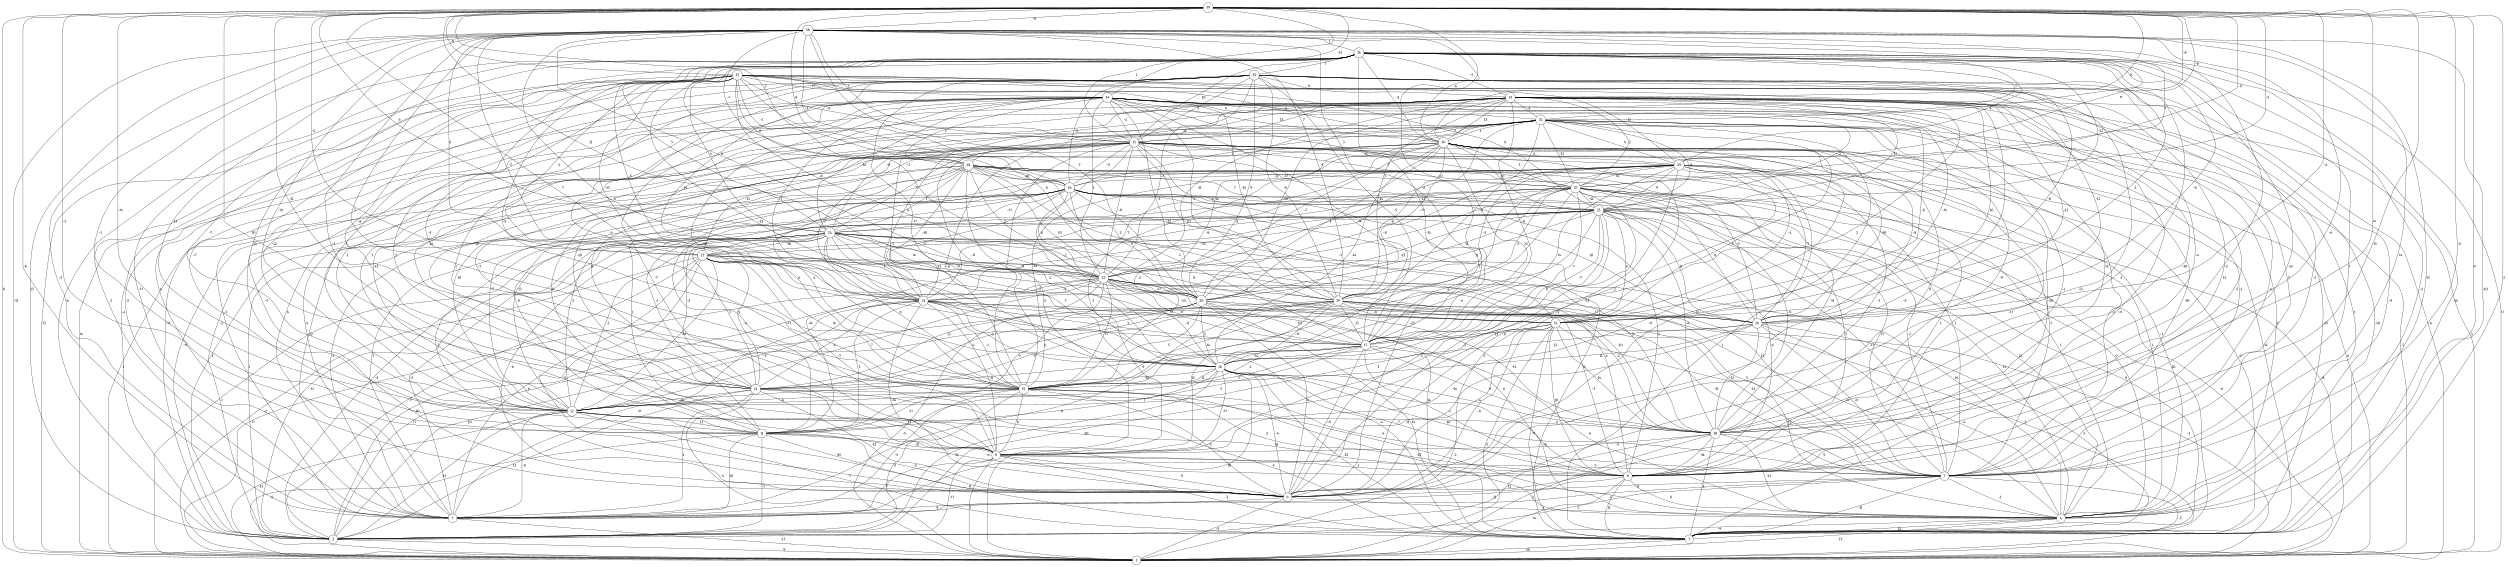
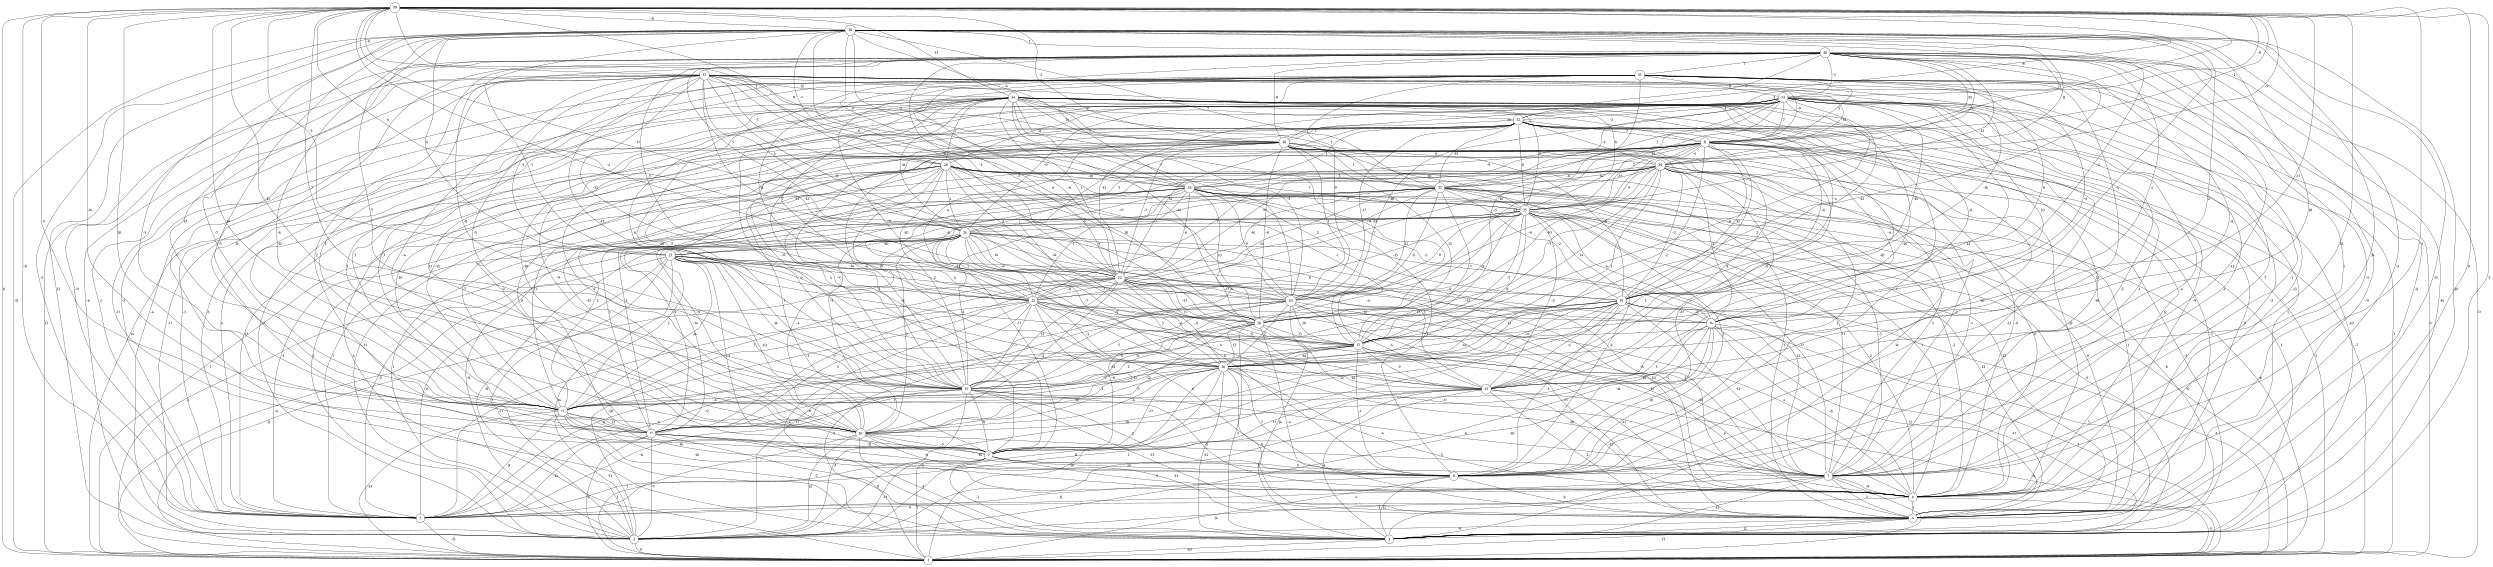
(2200, 412) -> none
